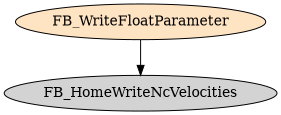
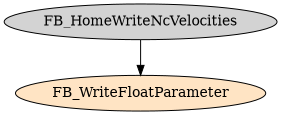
(141, 53) -> (141, 53)
